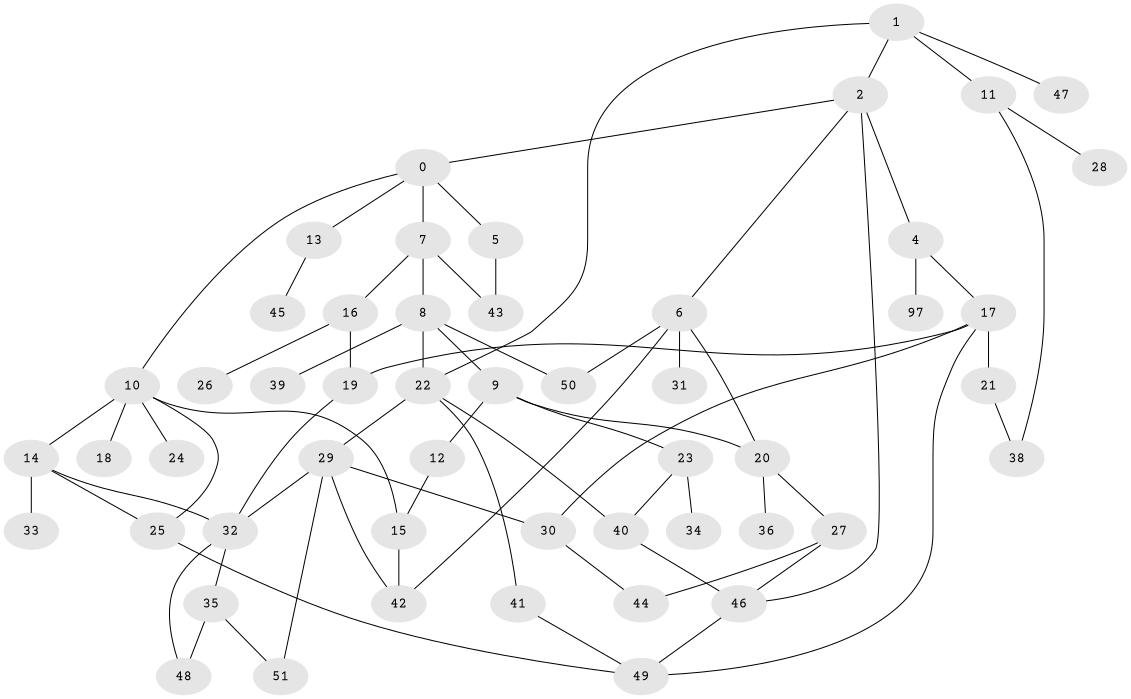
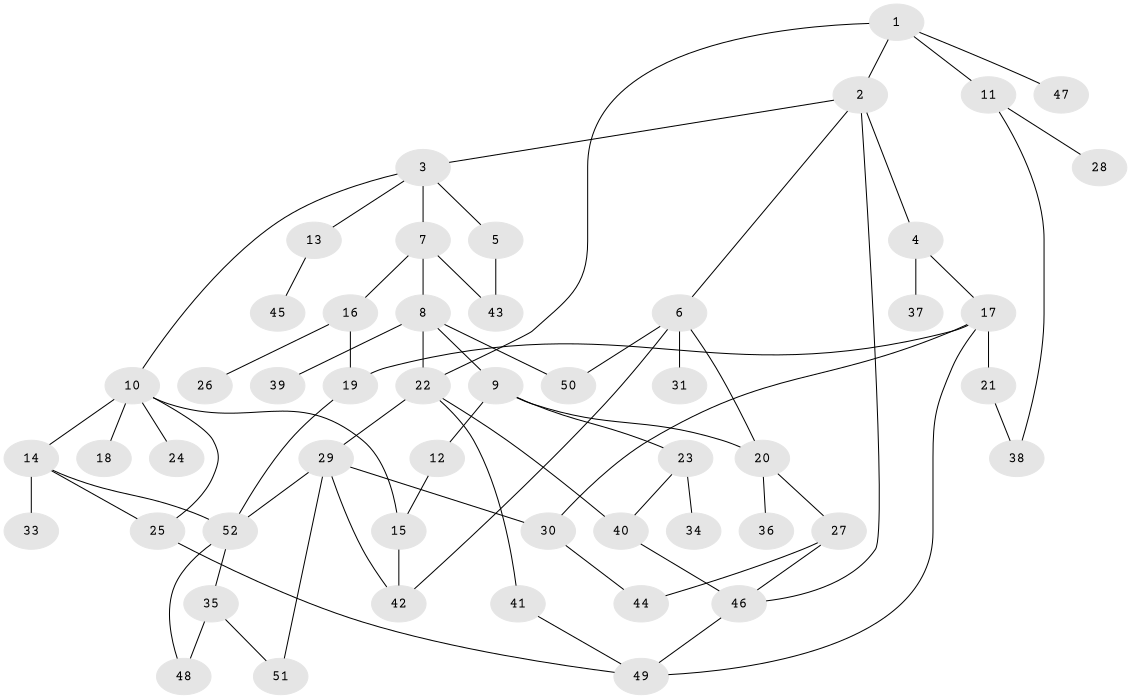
(423, 168) -> (423, 168)
(916, 313) -> (916, 313)
(230, 531) -> (230, 531)
